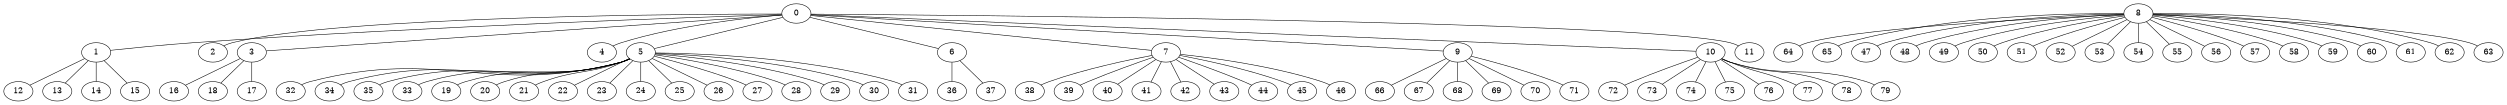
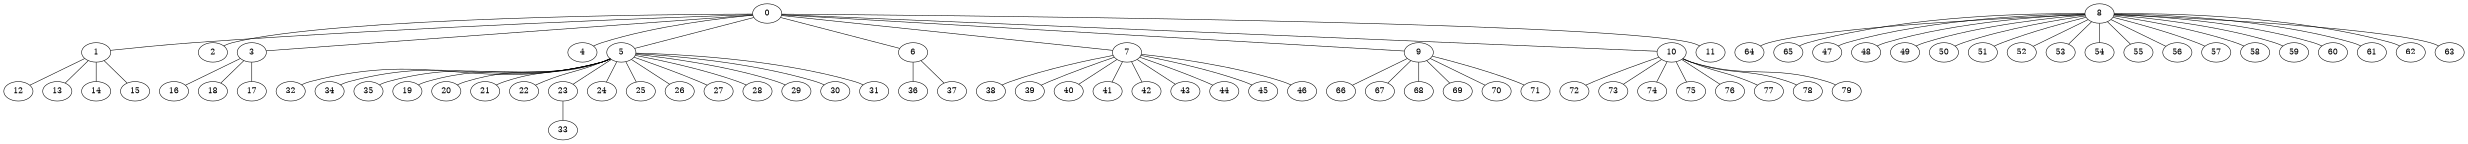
(524, 72) -> (563, 111)
